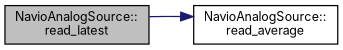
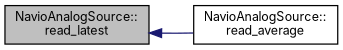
(165, 16) -> (177, 33)
